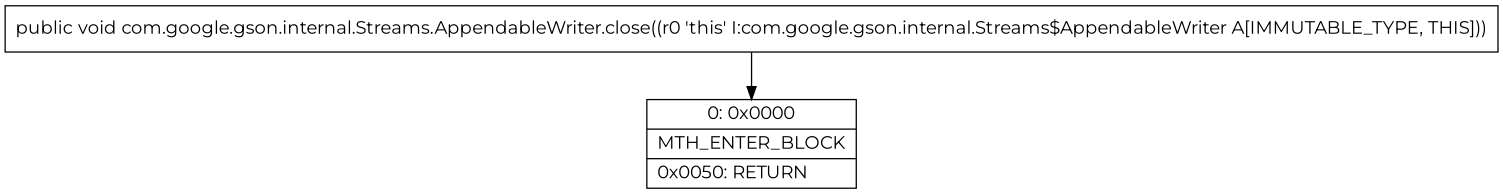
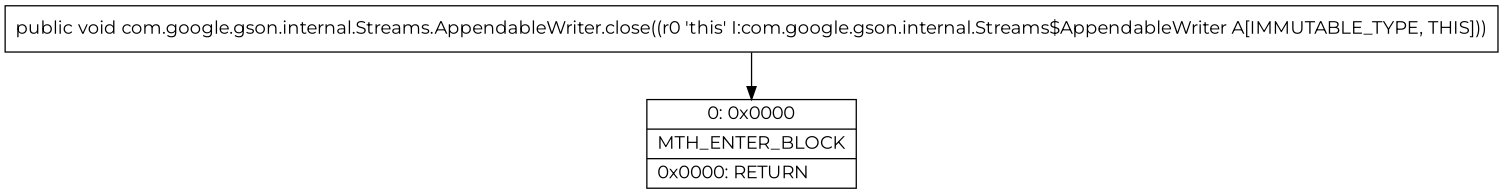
(740, 173) -> (741, 173)
